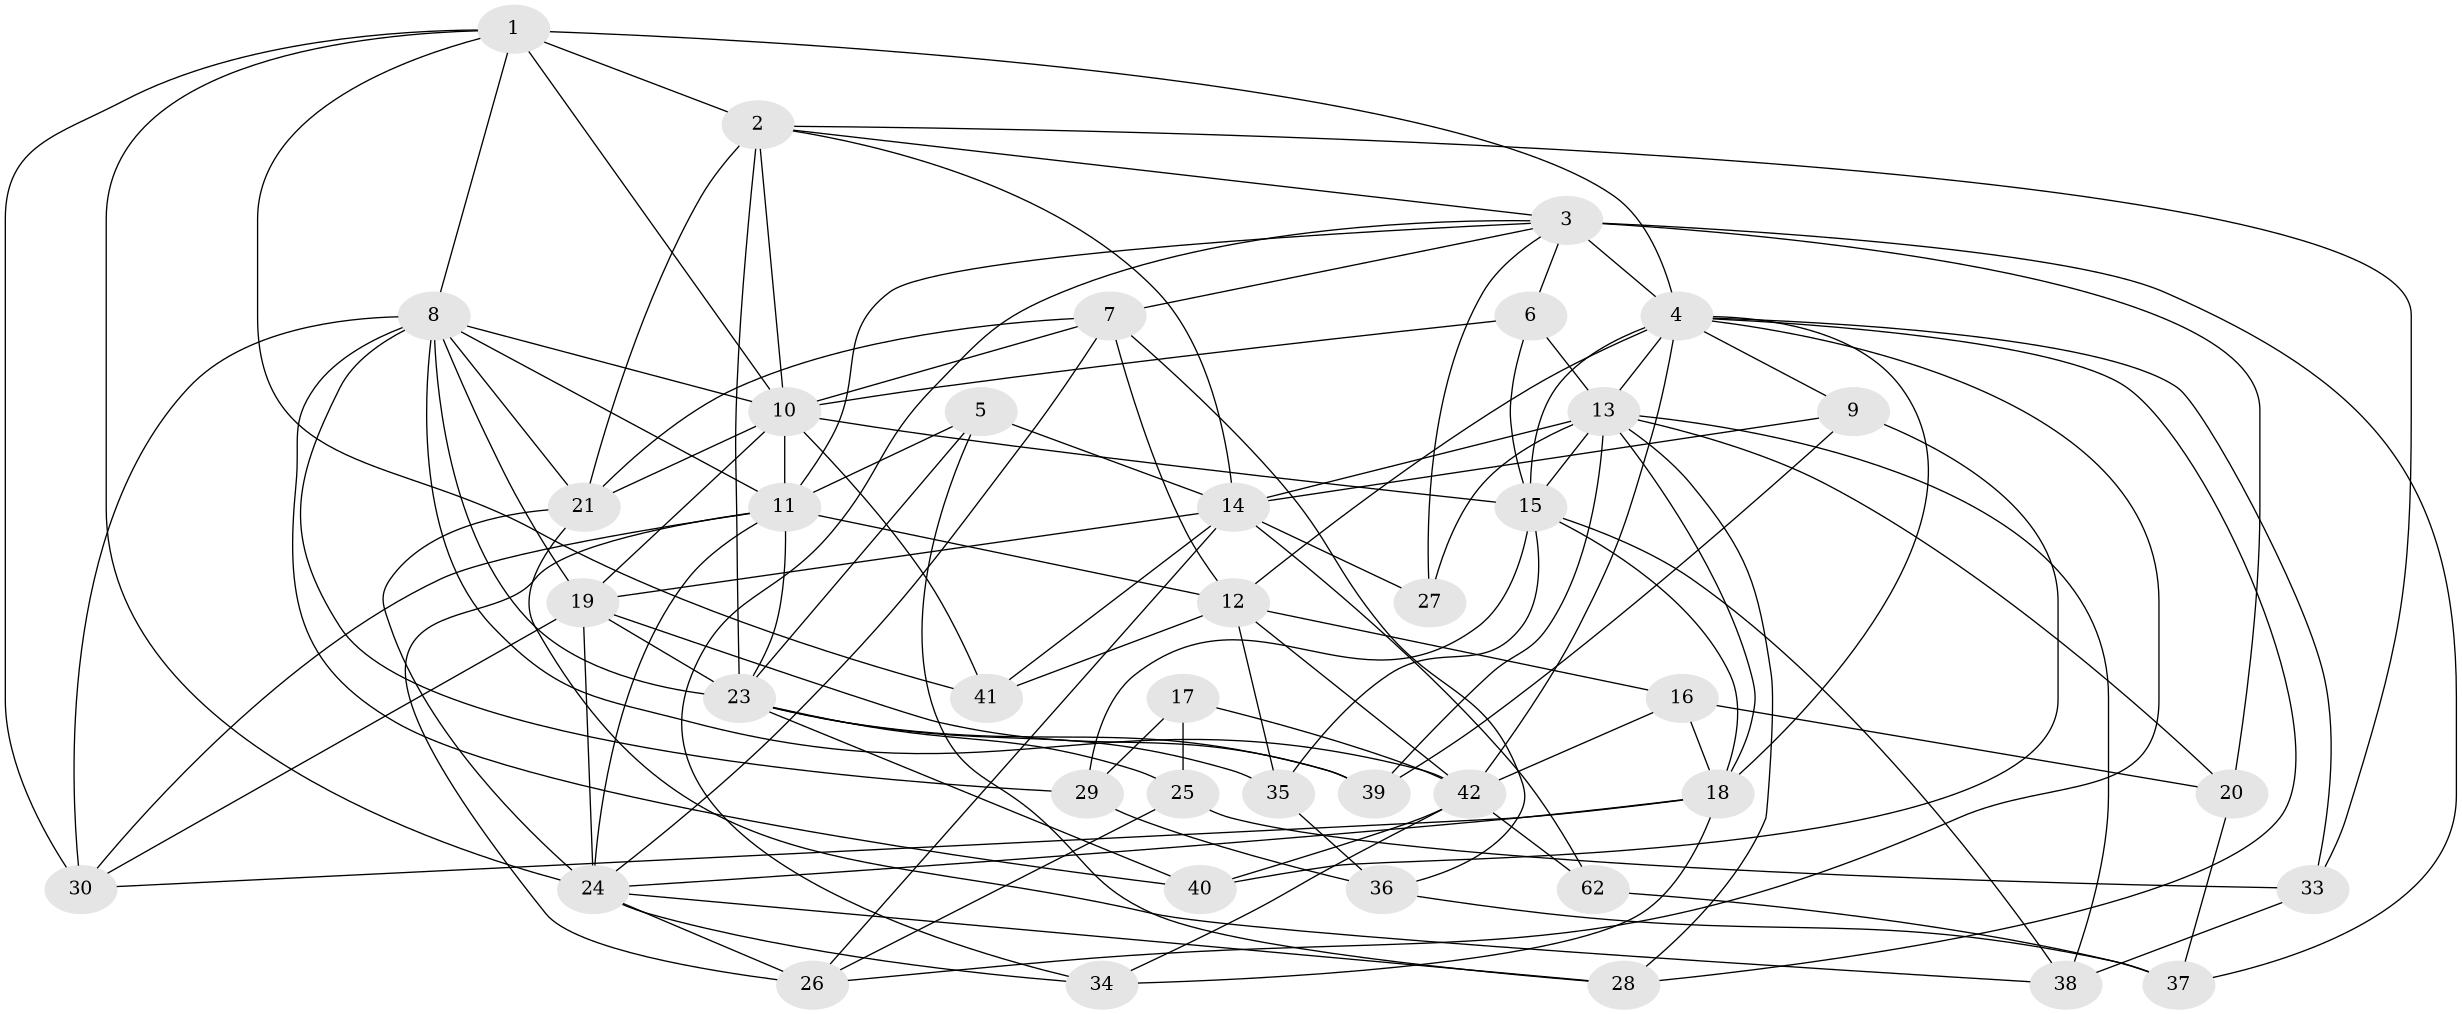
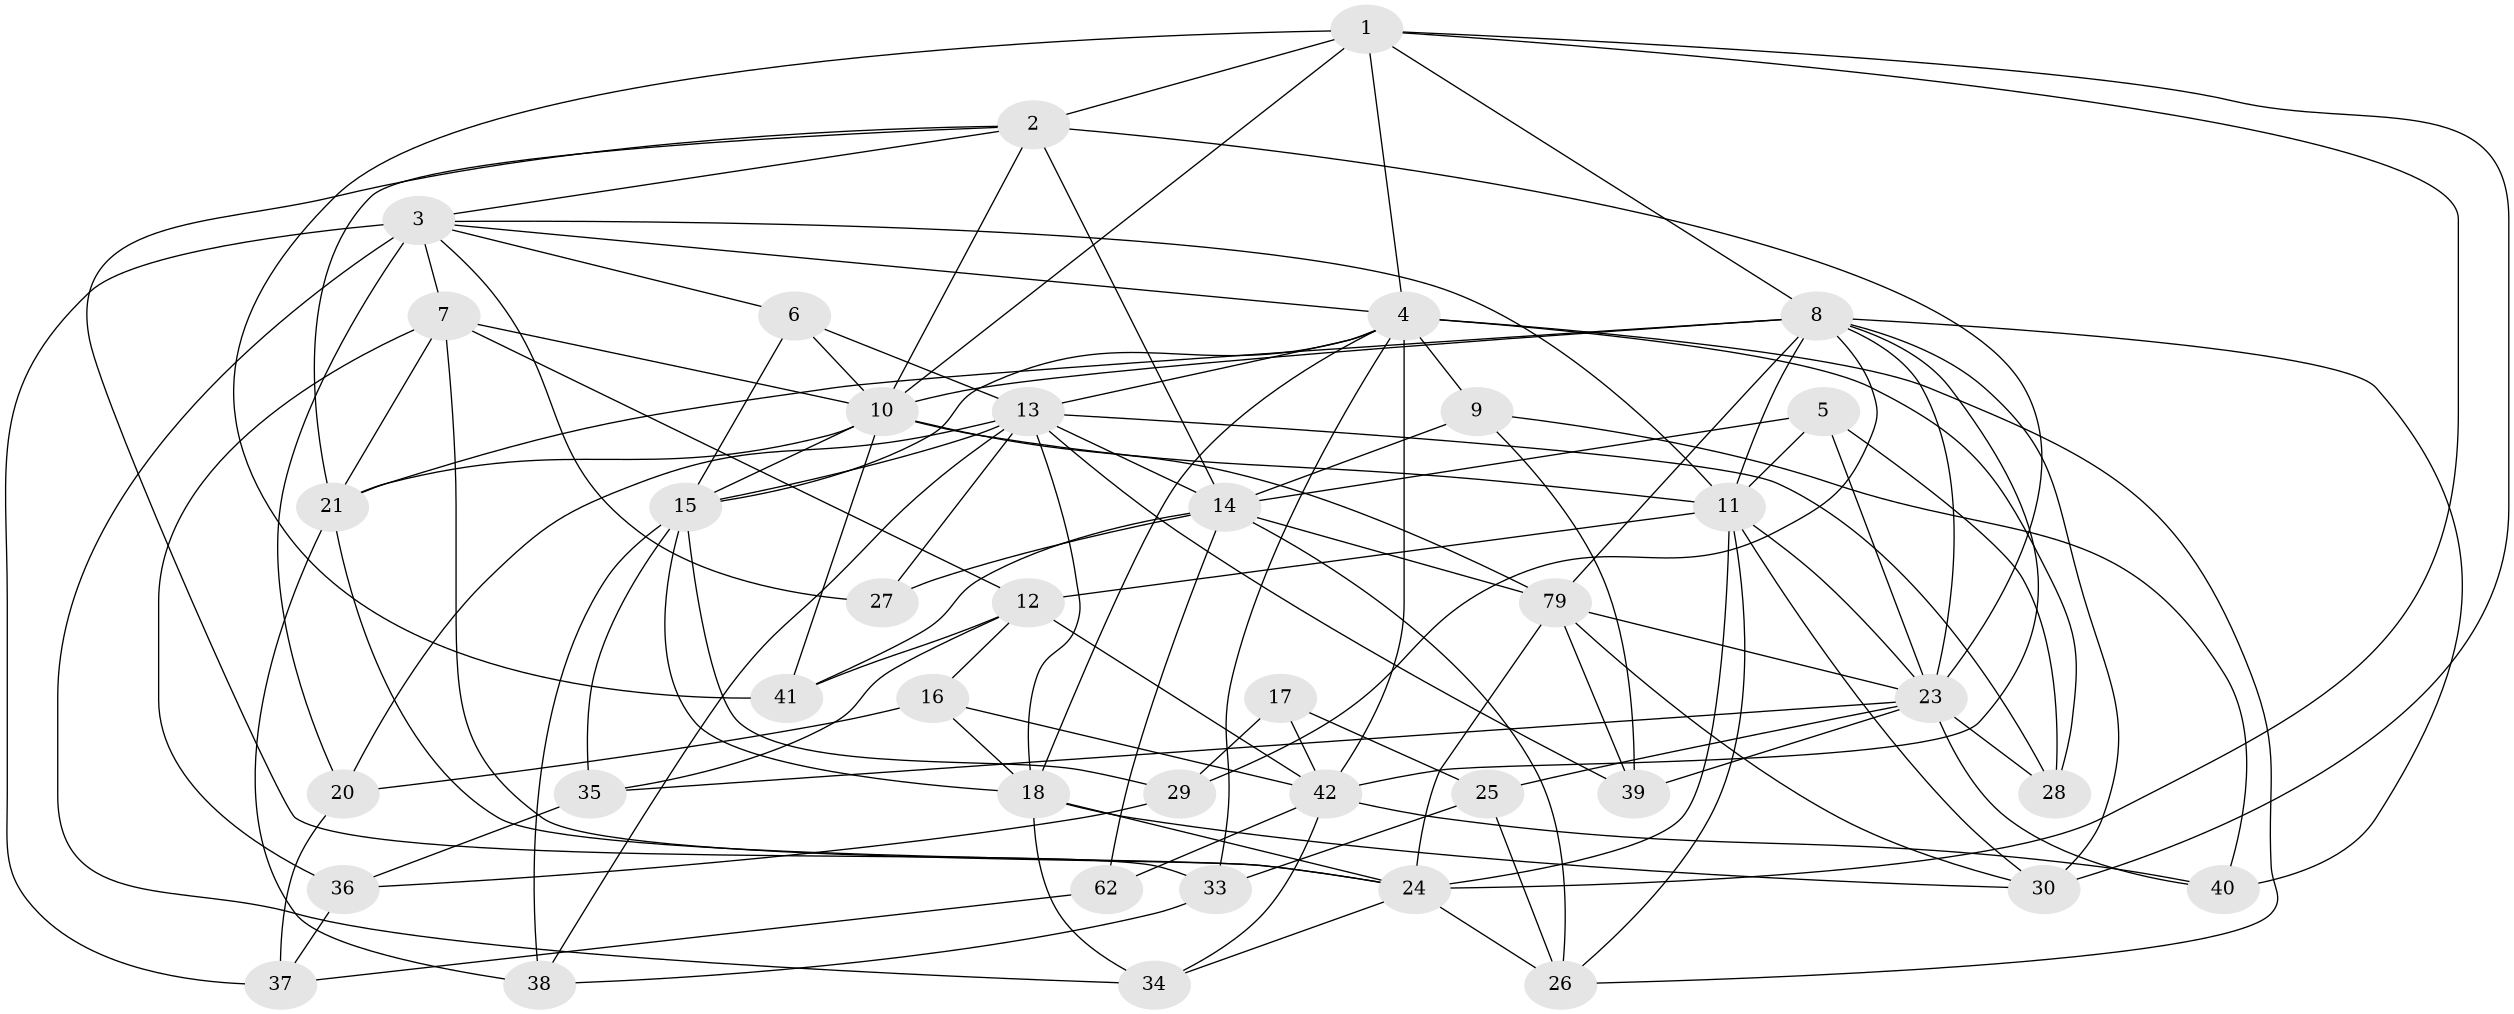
(1453, 437) -> none
(583, 603) -> (1555, 603)
(1109, 937) -> (1993, 746)
